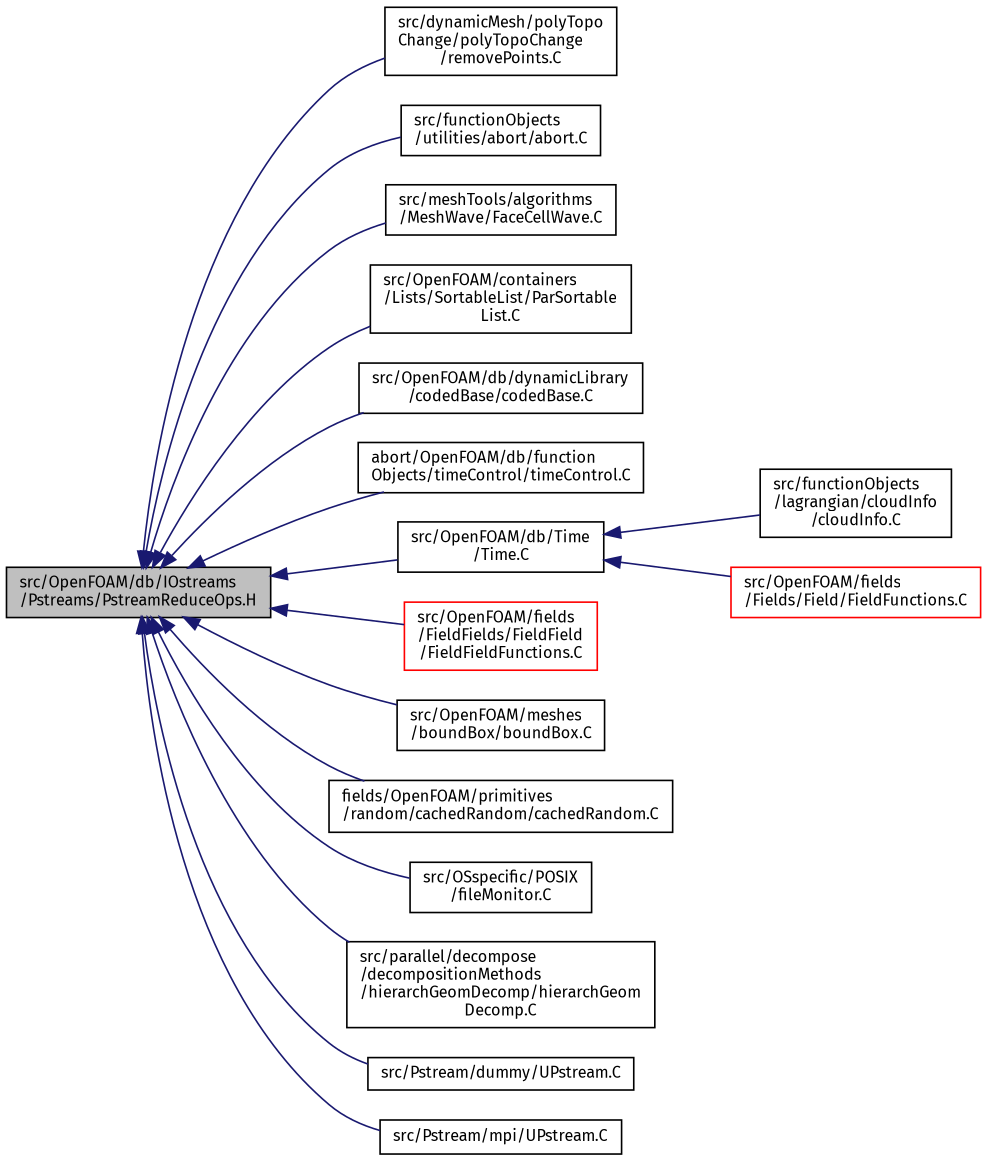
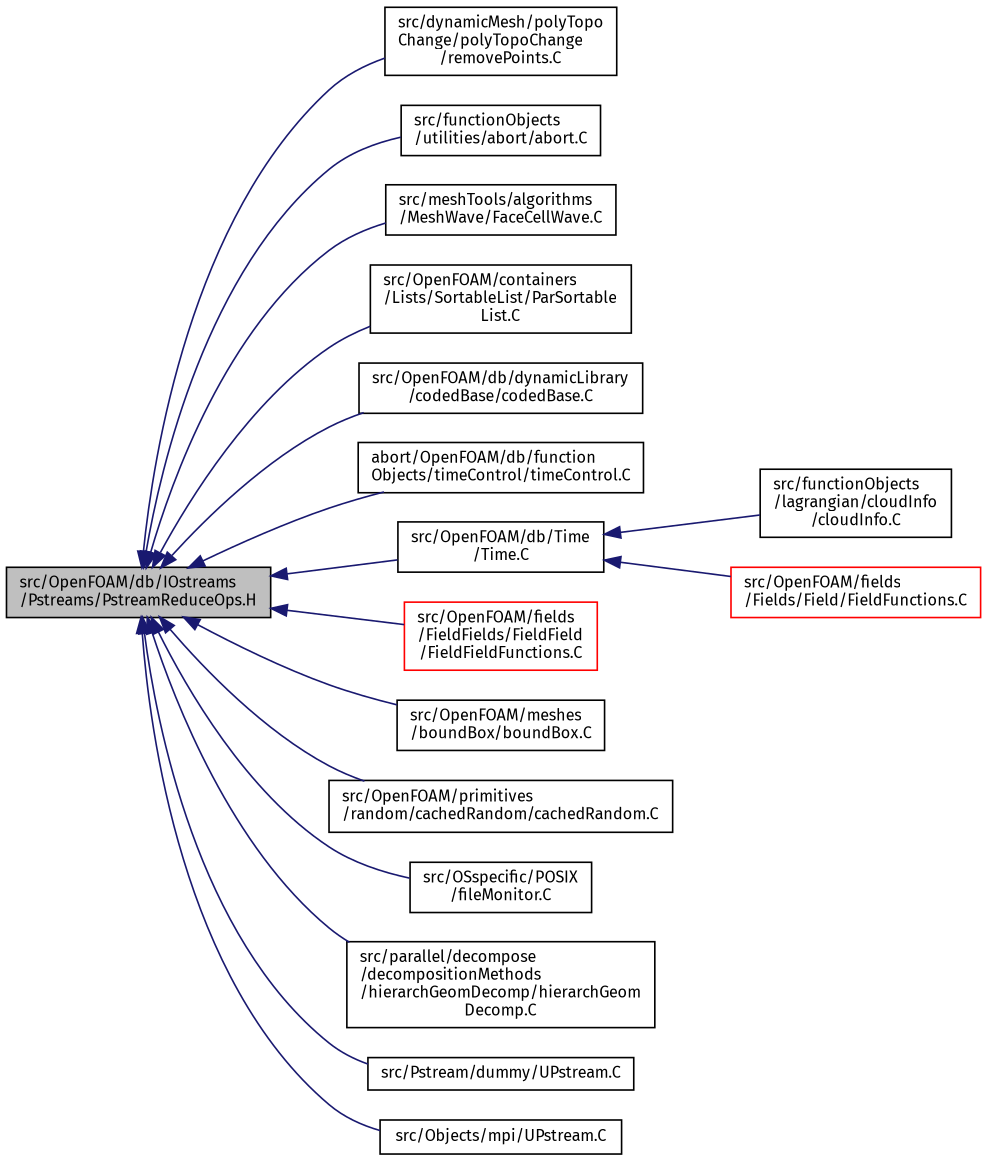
(501, 806) -> (501, 806)
(501, 1137) -> (501, 1137)
